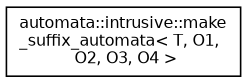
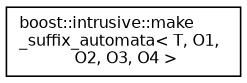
(124, 42) -> (124, 42)
